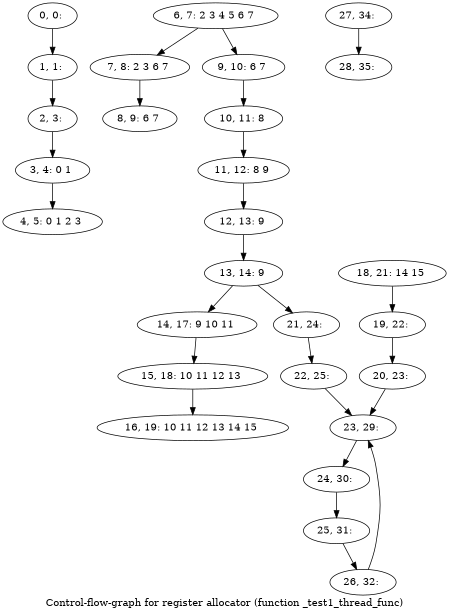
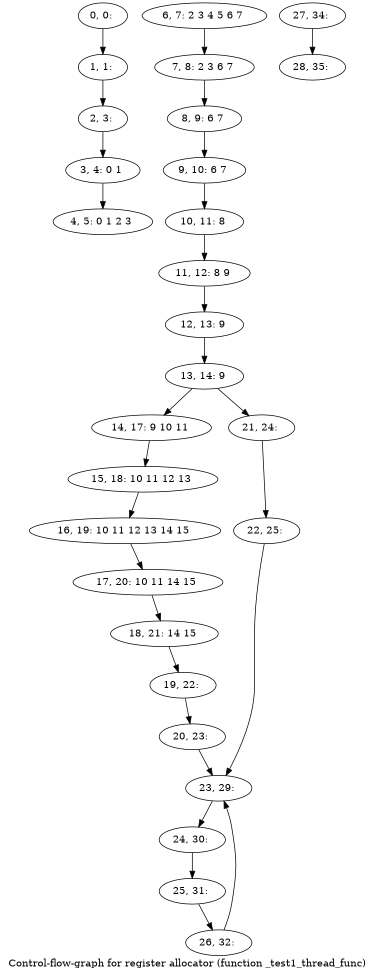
(228, 38) -> (204, 141)
none -> (148, 582)
